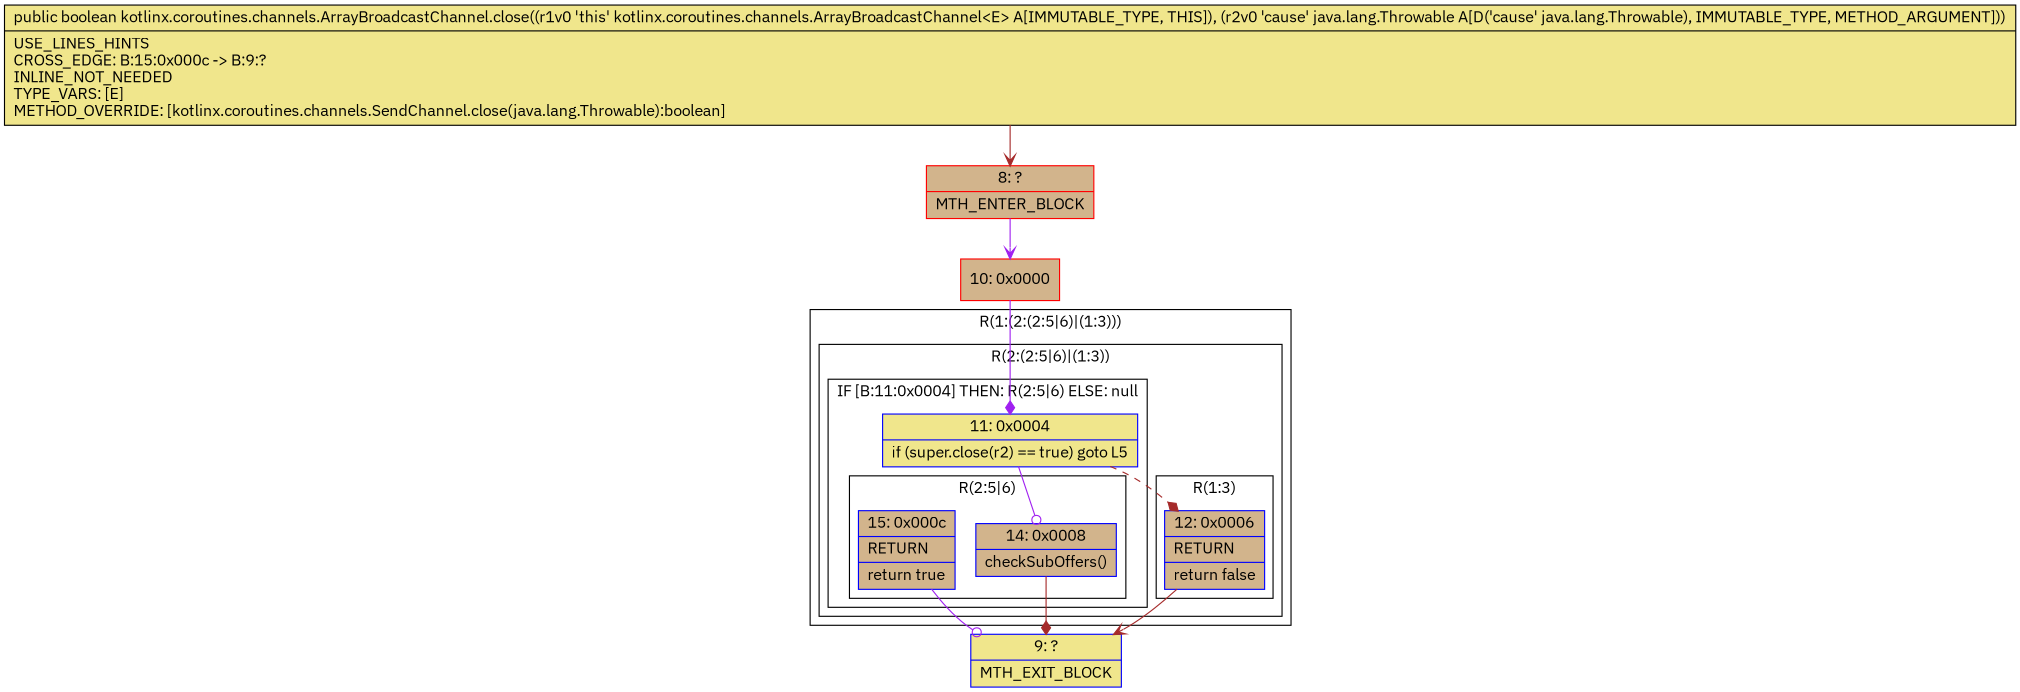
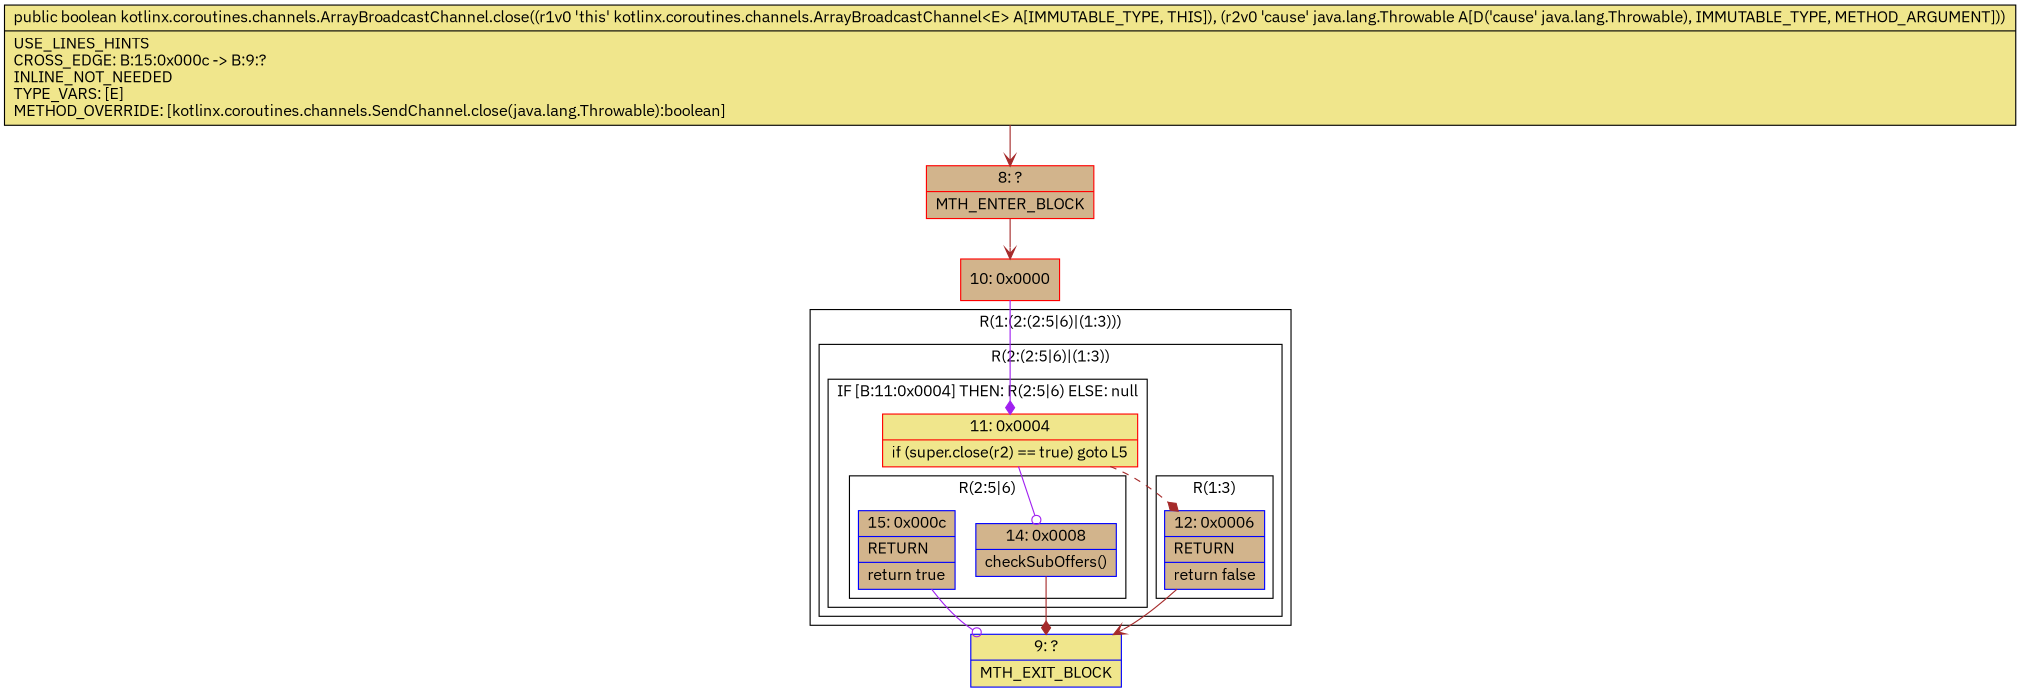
(1010, 233) -> (1010, 233)
(1010, 440) -> (1010, 440)
